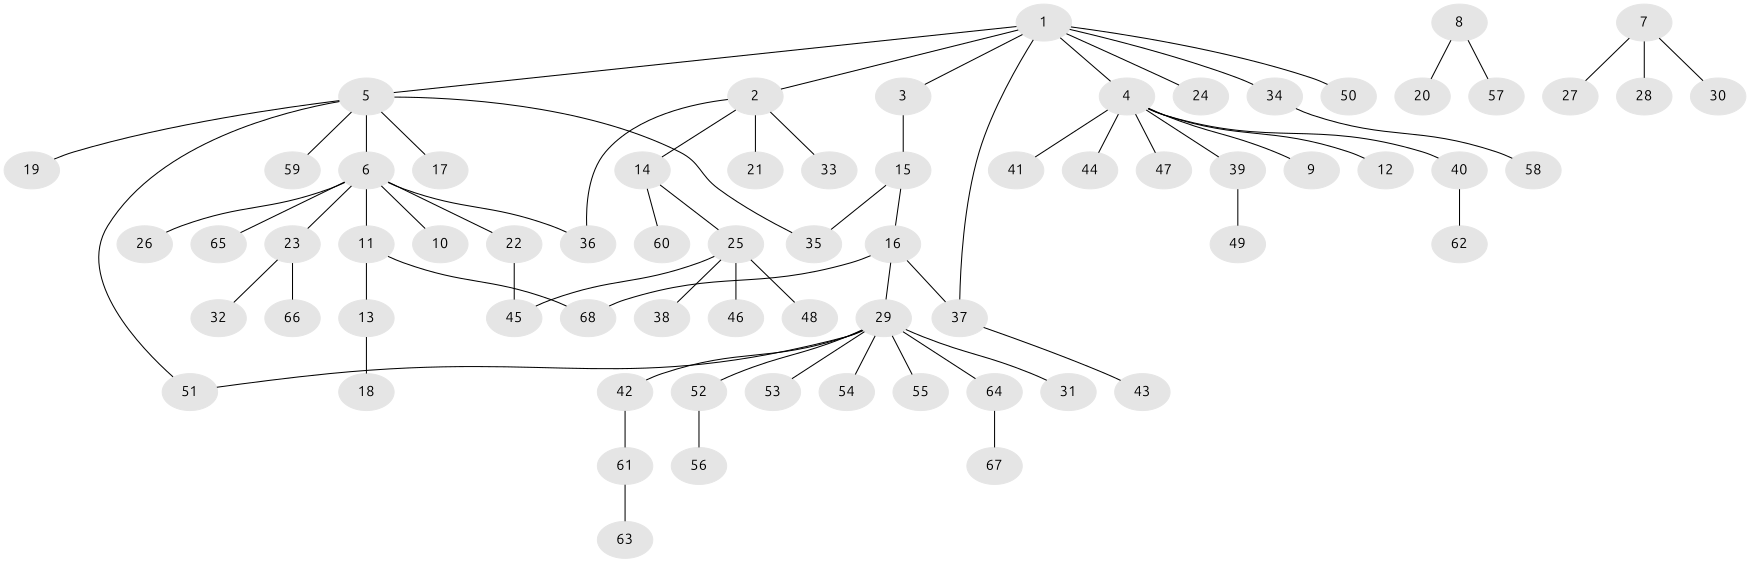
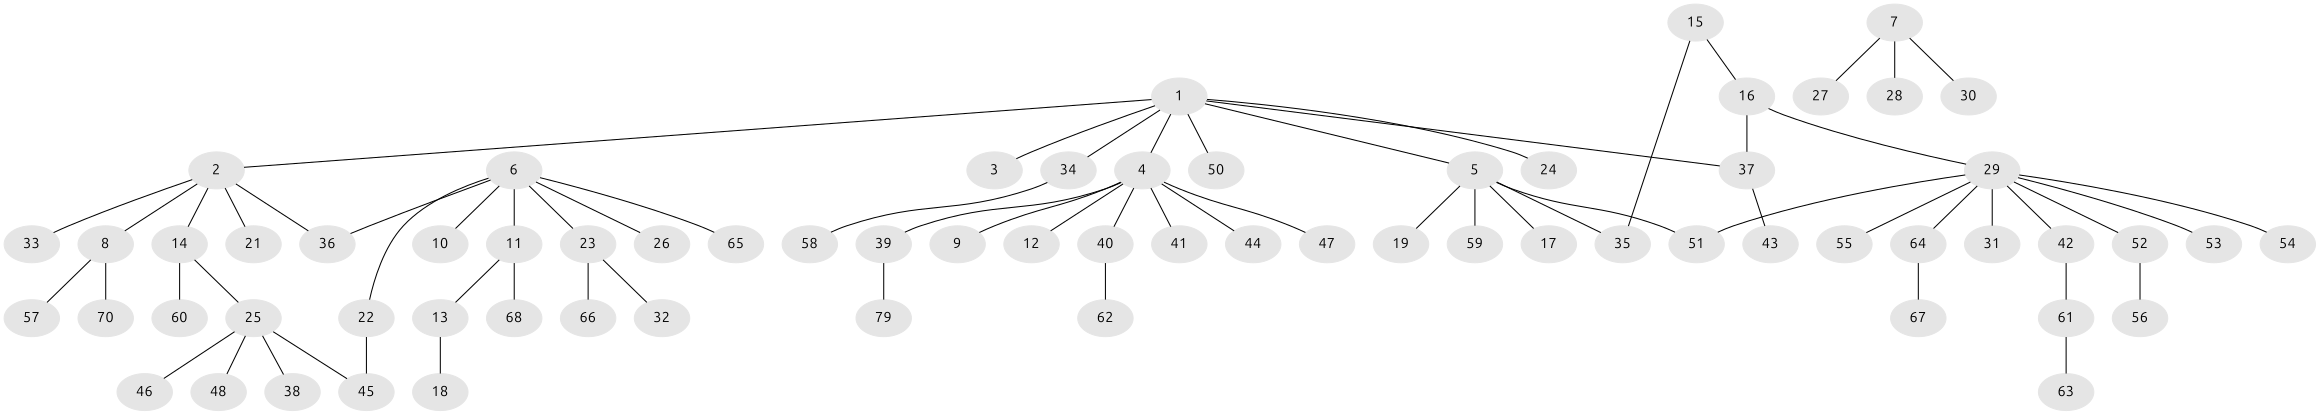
(1423, 96) -> (106, 318)
(366, 134) -> none
(903, 134) -> none
none -> (161, 207)
(1238, 244) -> (884, 318)
(746, 280) -> none
